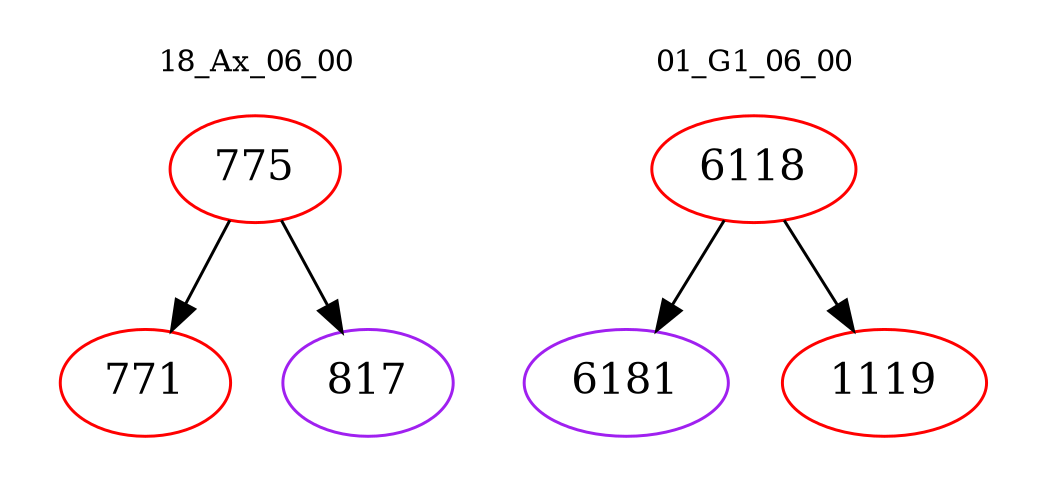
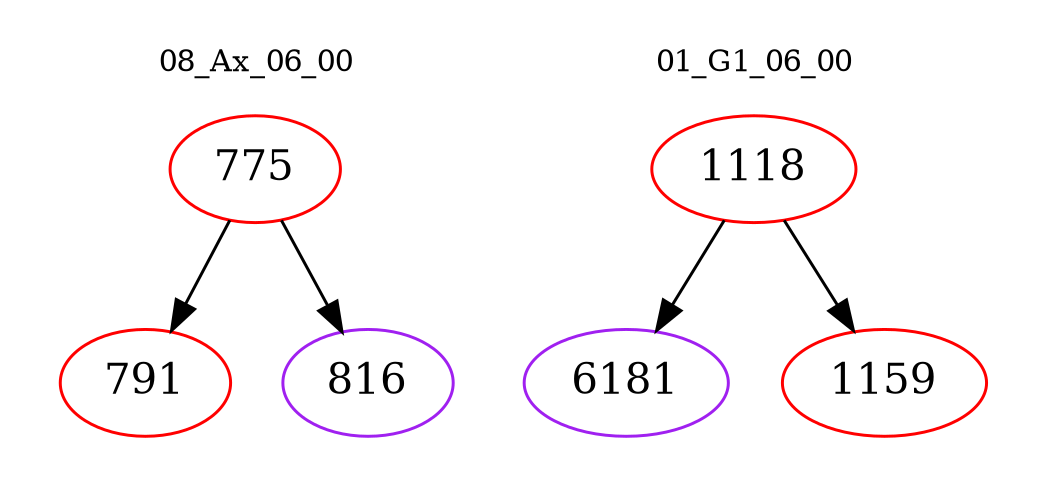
(257, 64) -> (257, 64)
(754, 169) -> (754, 169)
(145, 383) -> (145, 383)
(368, 383) -> (368, 383)
(884, 383) -> (884, 383)
